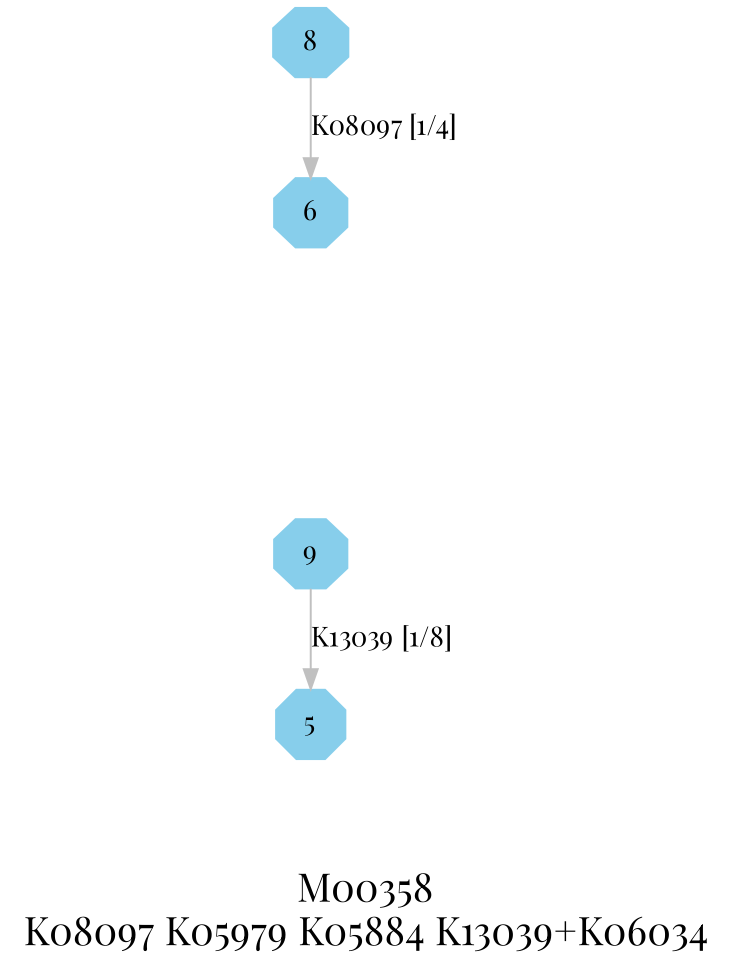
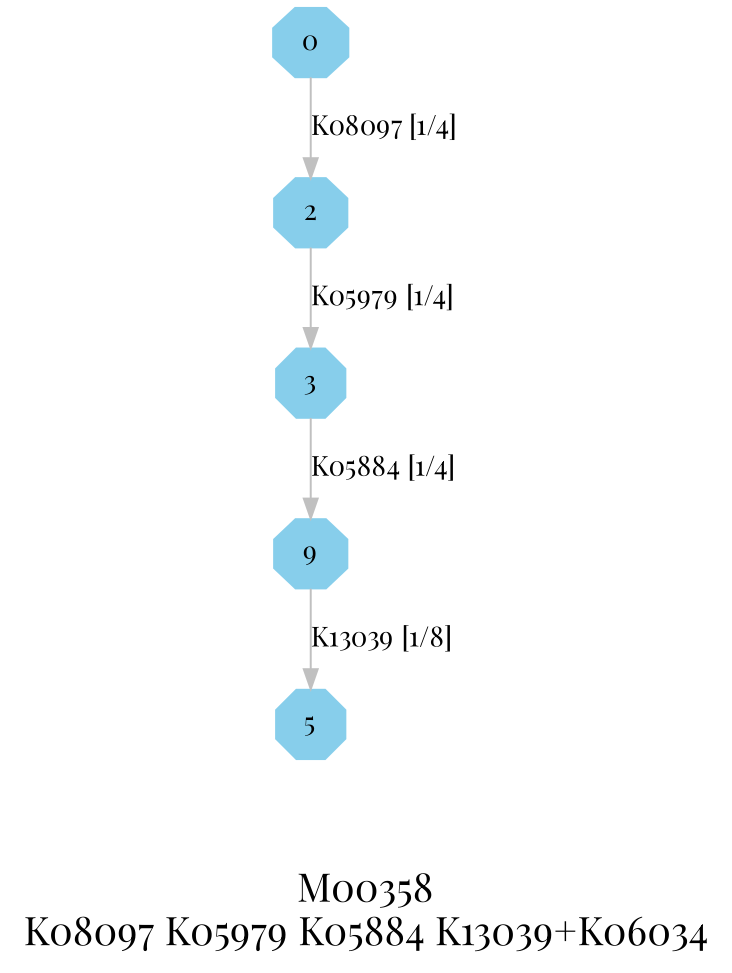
(311, 43) -> (311, 43)
(311, 213) -> (311, 213)
none -> (311, 383)
